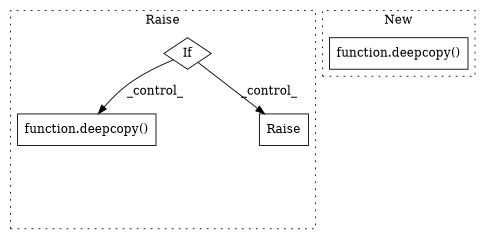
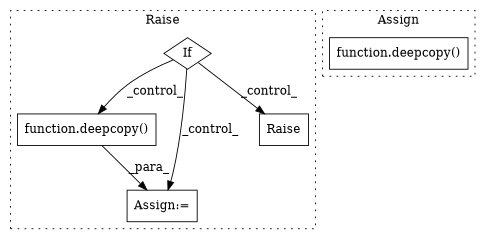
(399, 21) -> (399, 21)
none -> (162, 206)
